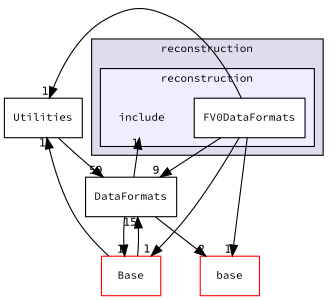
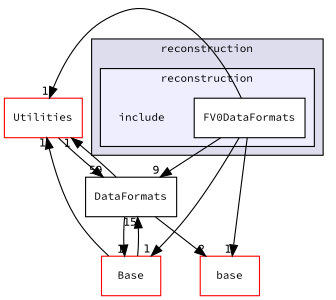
(43, 118) -> (43, 118)
(136, 163) -> (100, 162)
